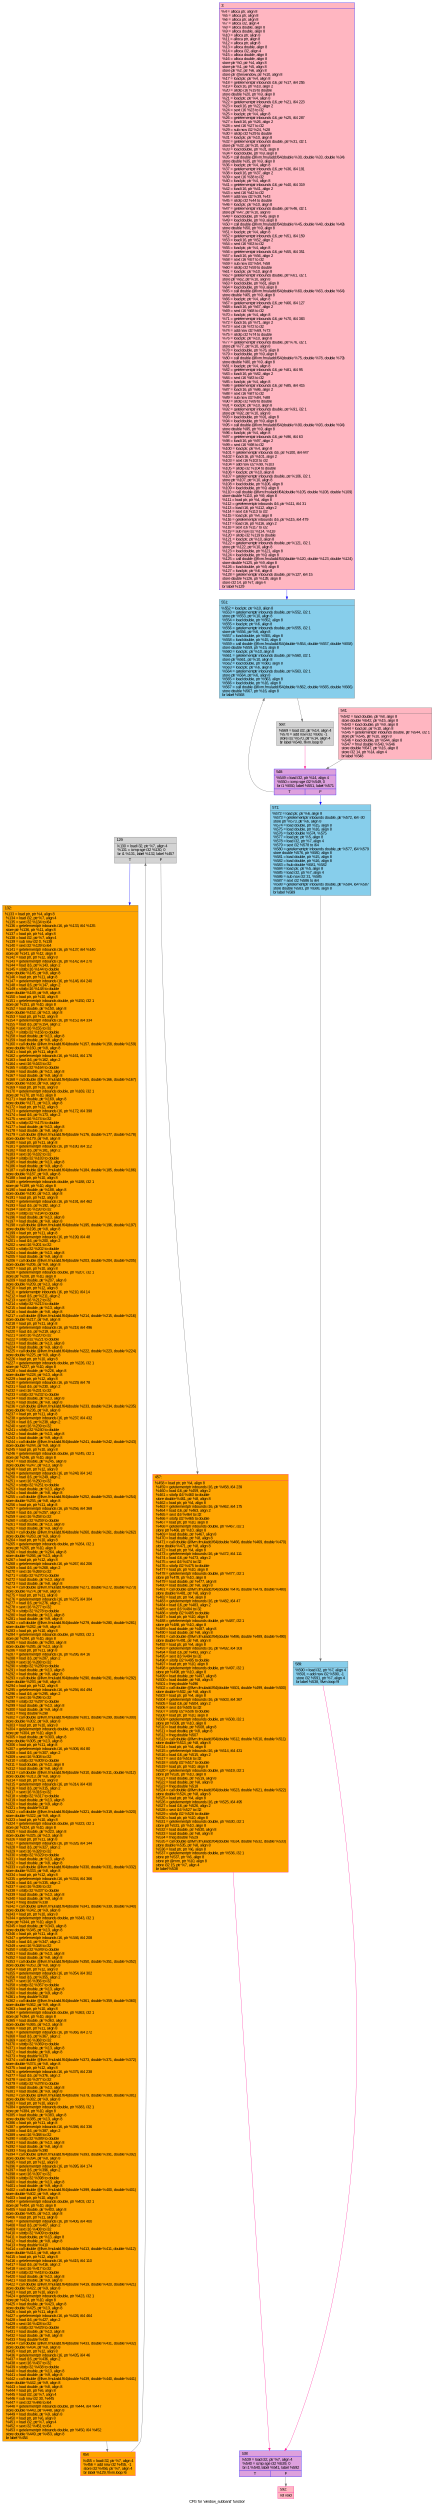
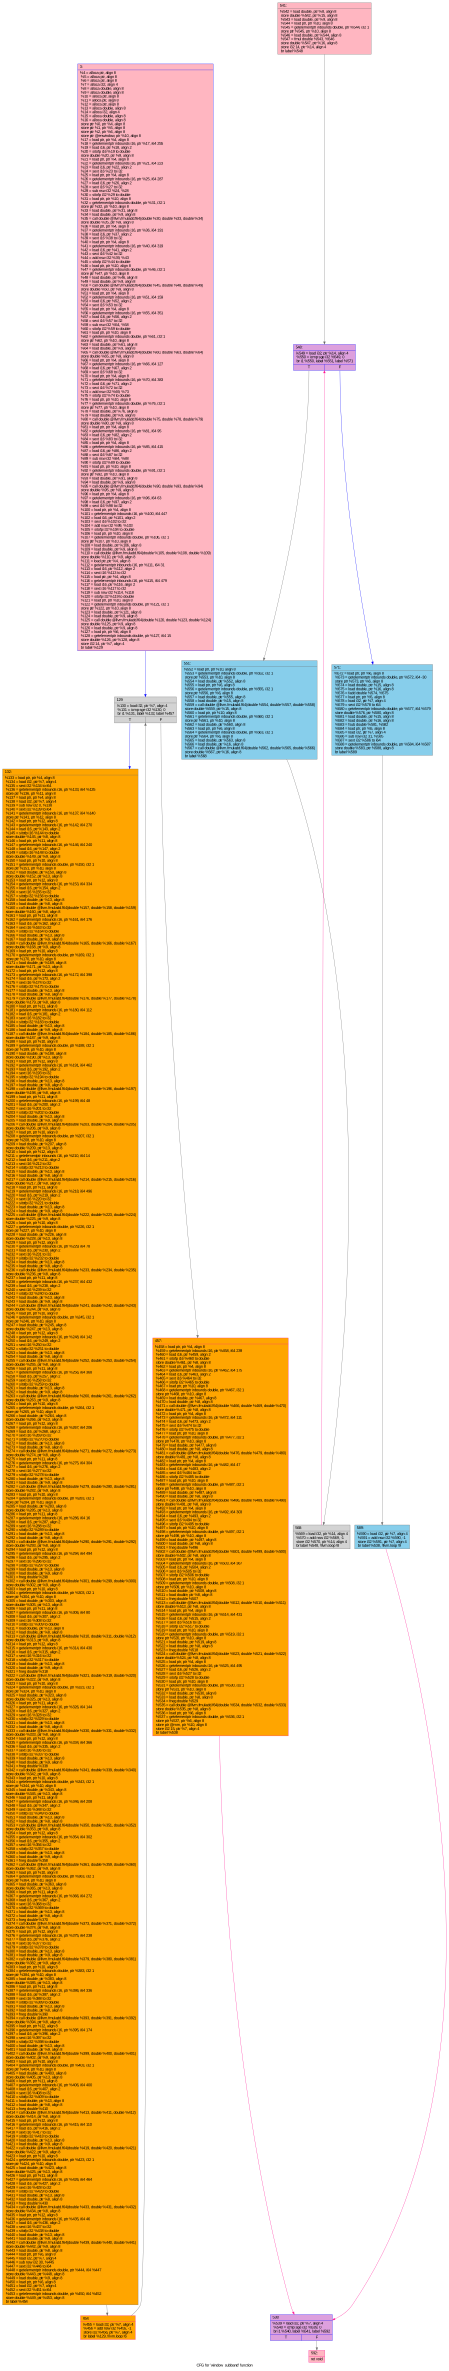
(287, 593) -> (145, 673)
